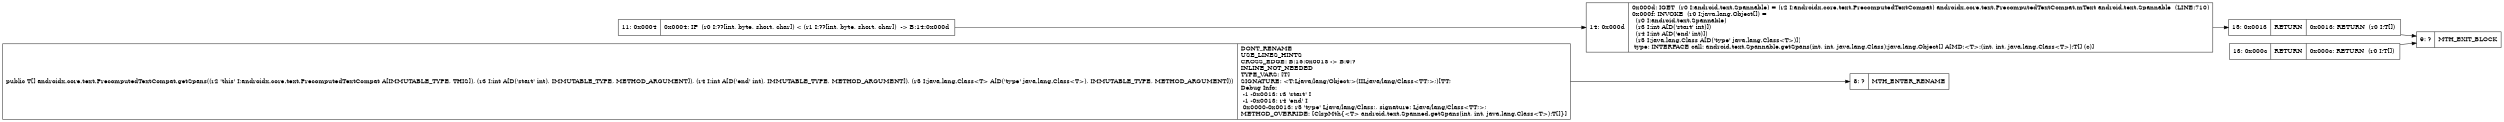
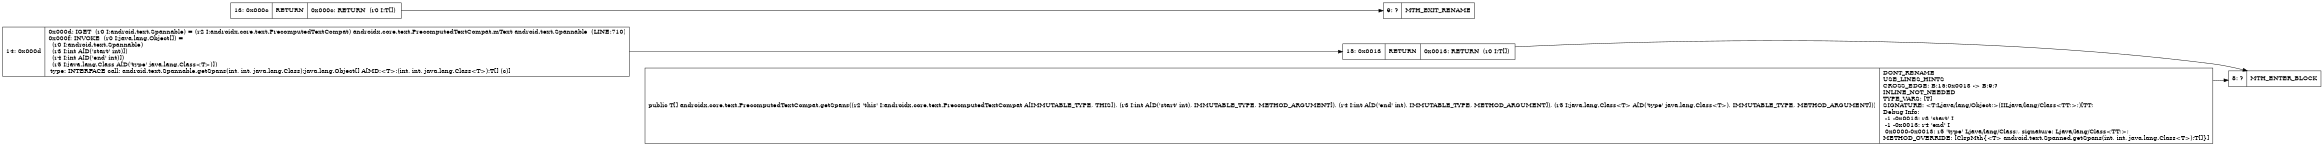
(787, 27) -> none
(2406, 35) -> (1880, 42)
(2468, 39) -> (1438, 10)
(1909, 81) -> (2284, 78)
